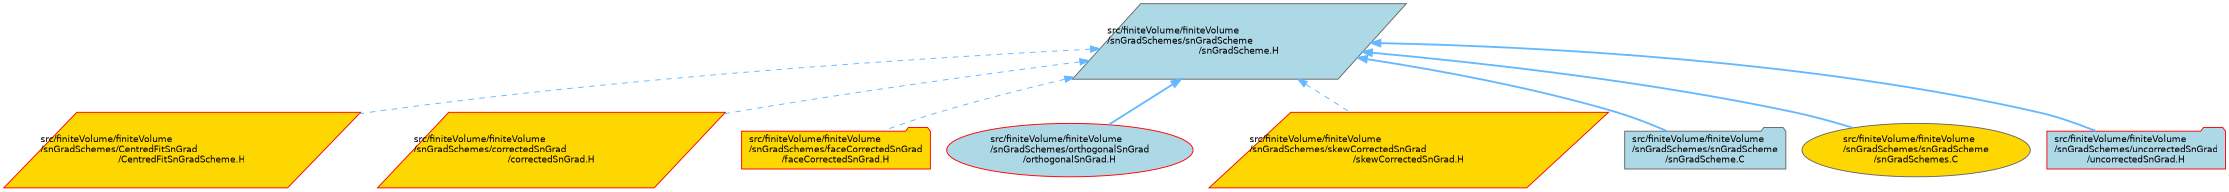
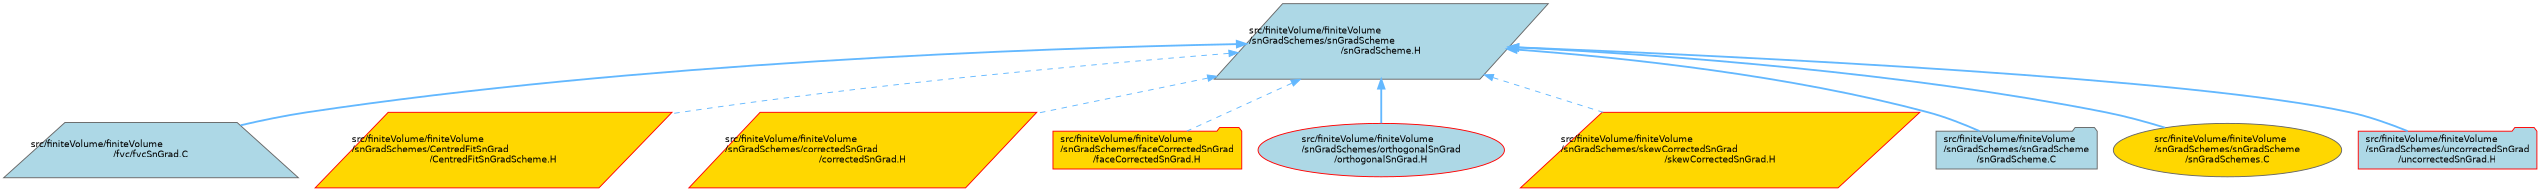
none -> (151, 150)
